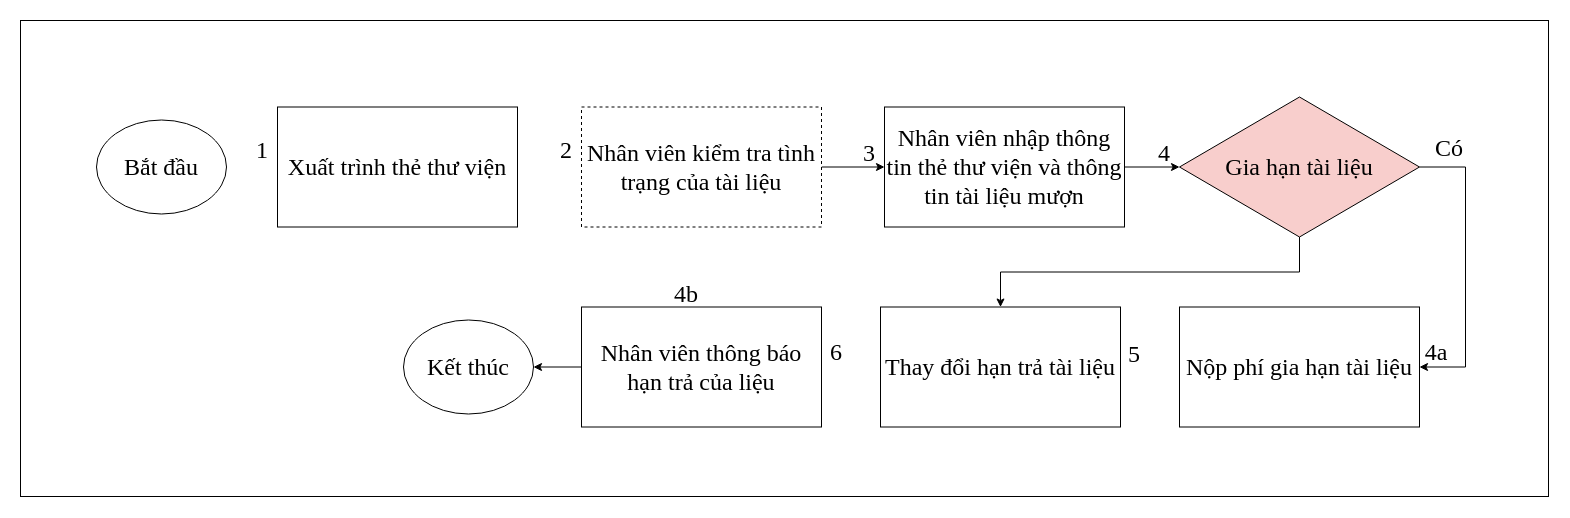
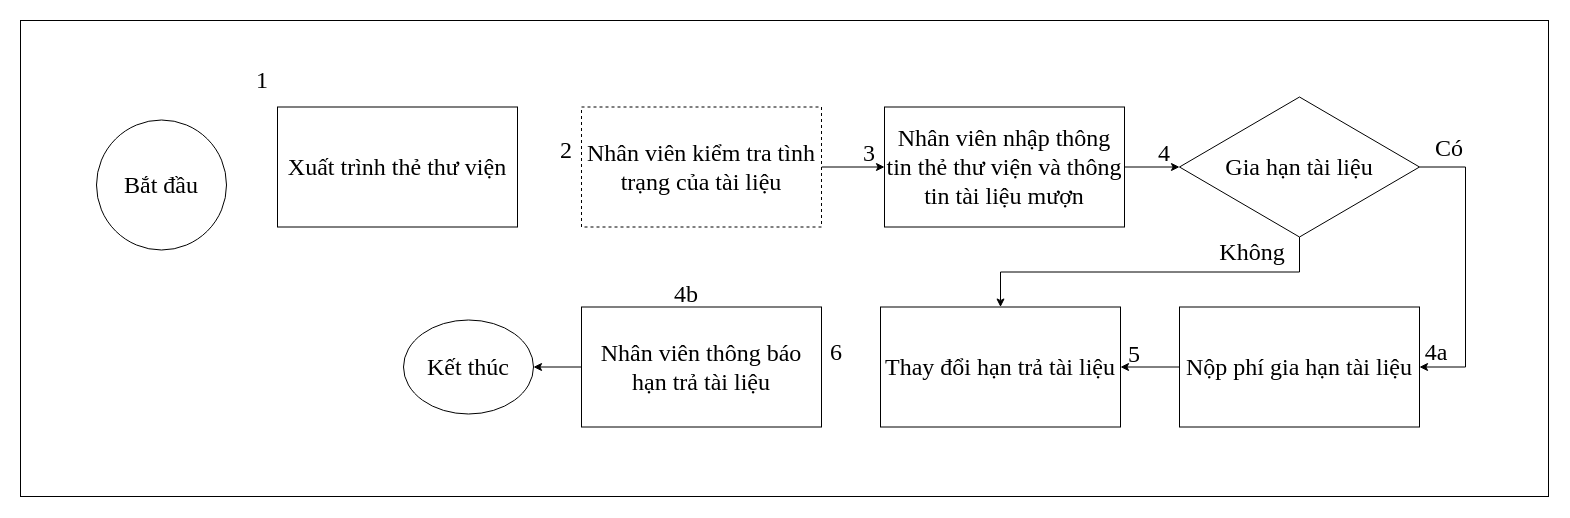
(263, 151) -> (263, 81)
(162, 167) -> (162, 185)
(1300, 167) -> (1300, 167)
none -> (1253, 252)
none -> (1153, 367)
(702, 368) -> (702, 368)
